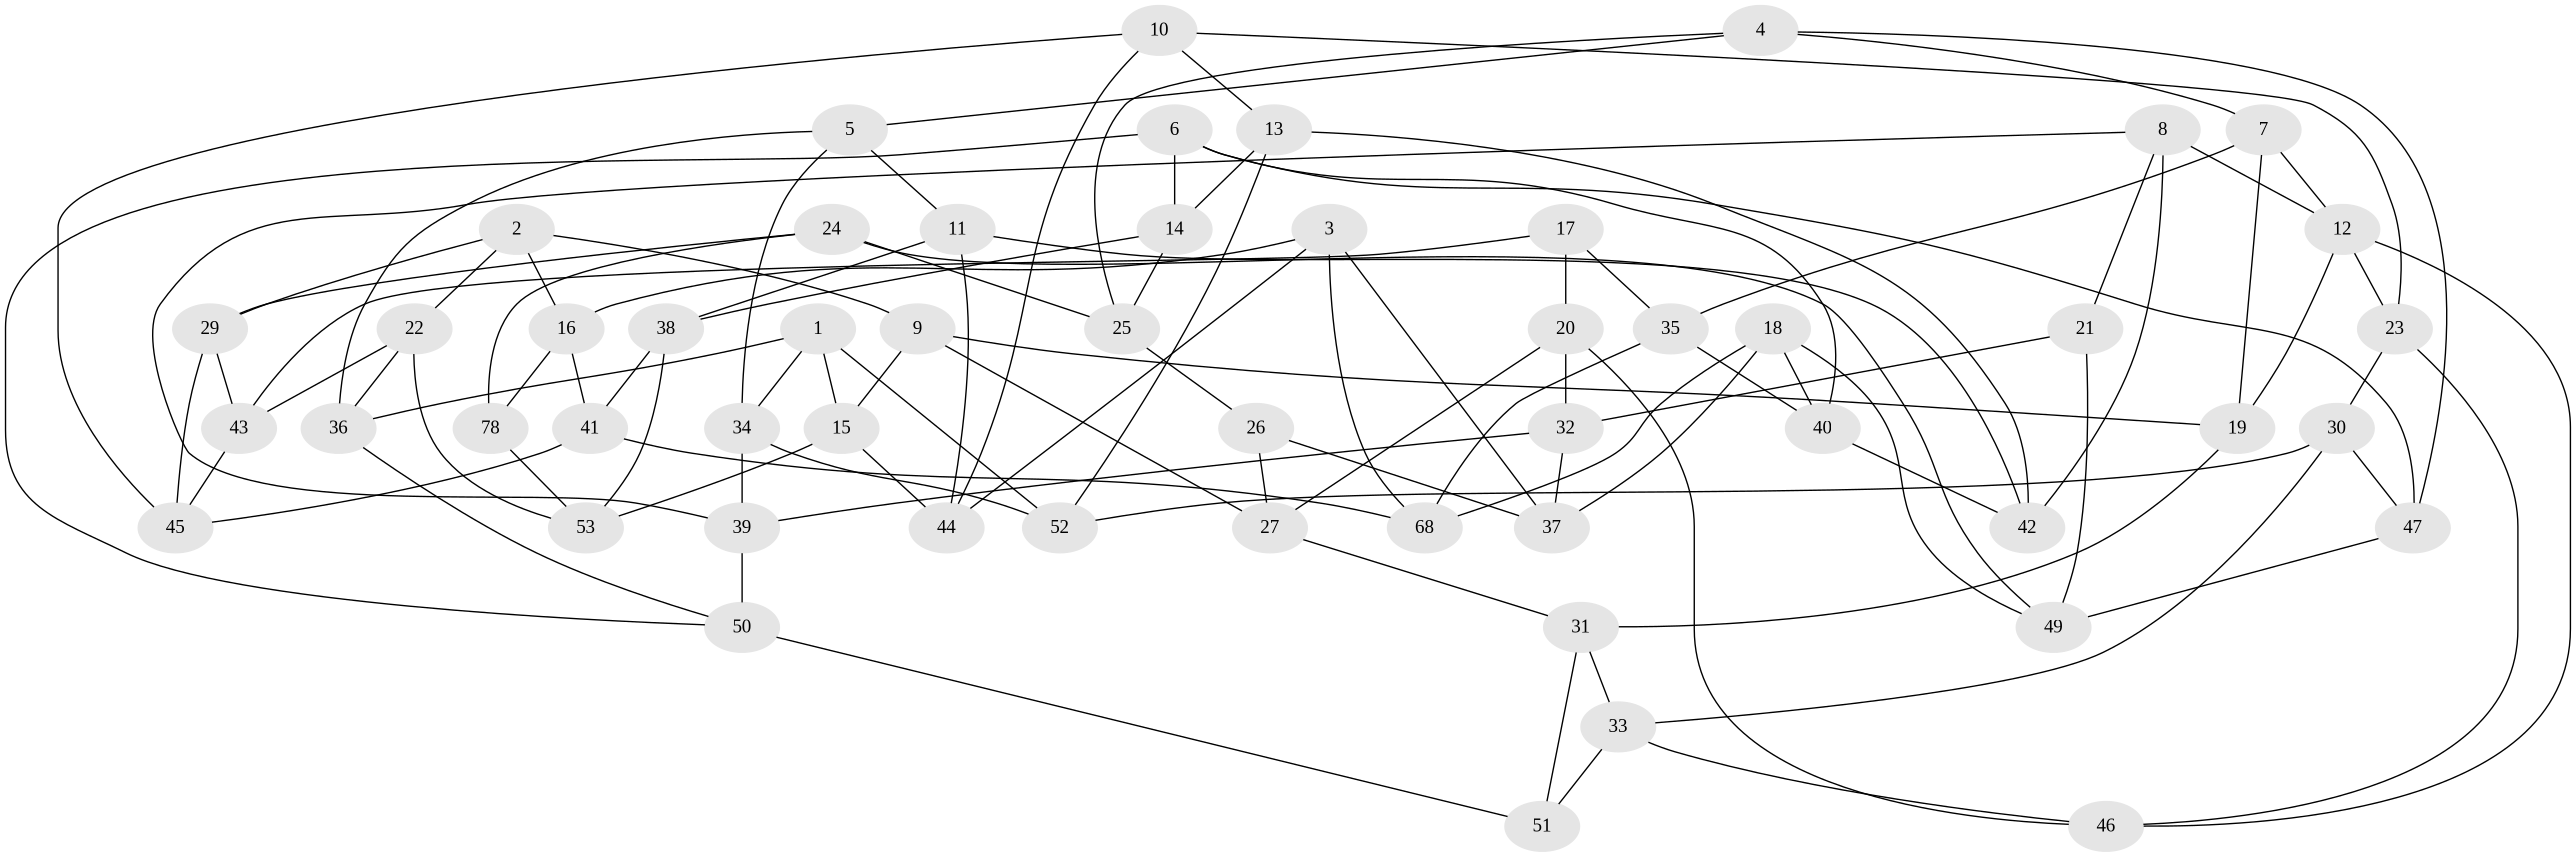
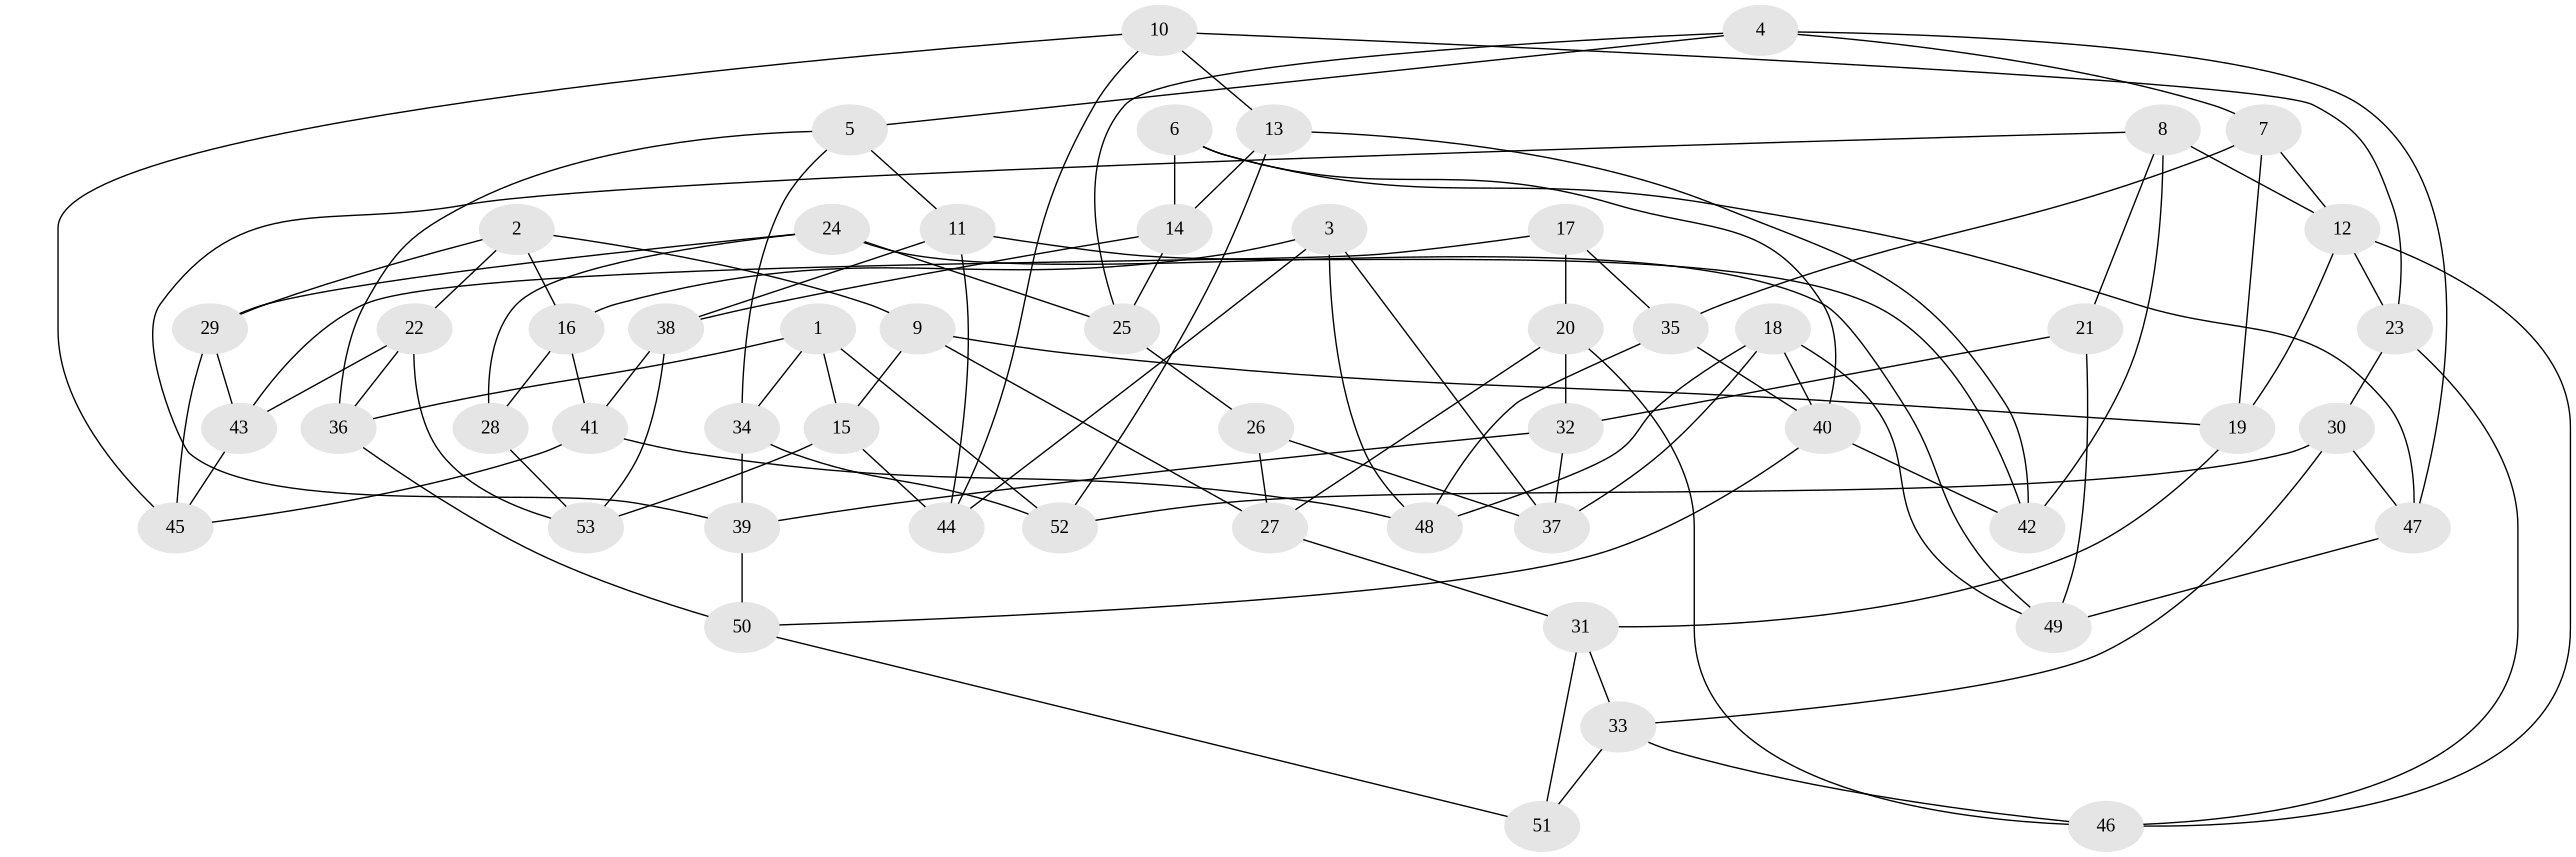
(112, 220) -> (1304, 596)
(491, 428) -> (491, 428)
(1425, 528) -> (1425, 528)
